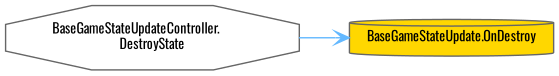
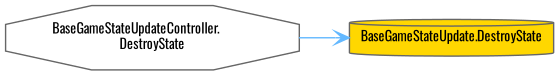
(452, 38) -> (452, 38)
